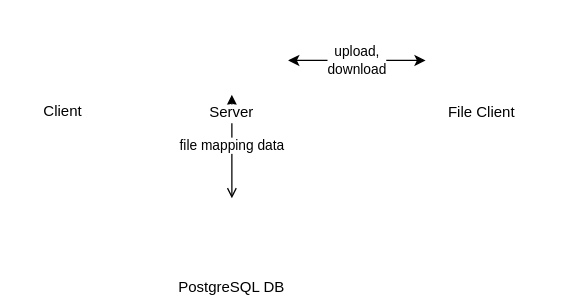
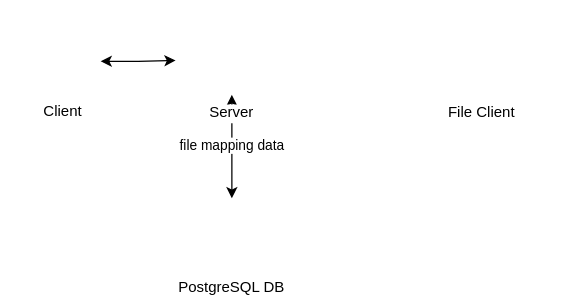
(401, 60) -> none
none -> (138, 61)
(232, 190) -> (232, 188)
